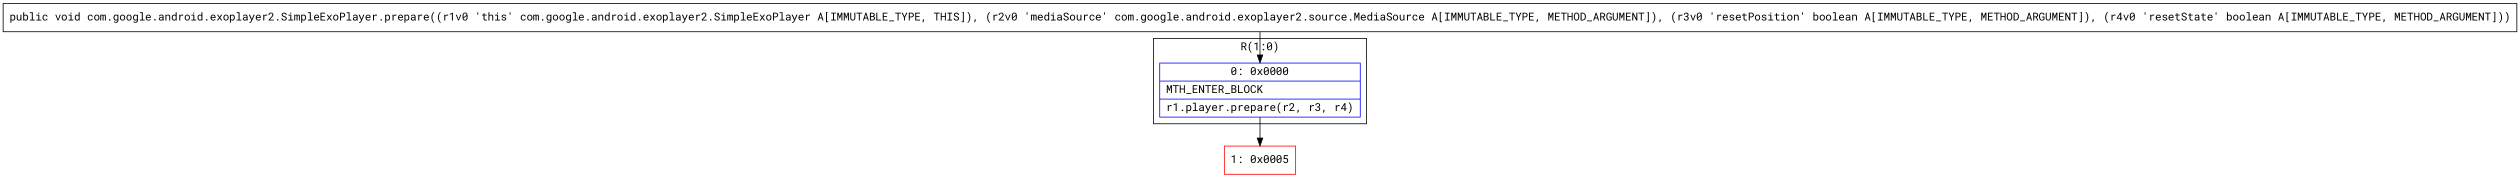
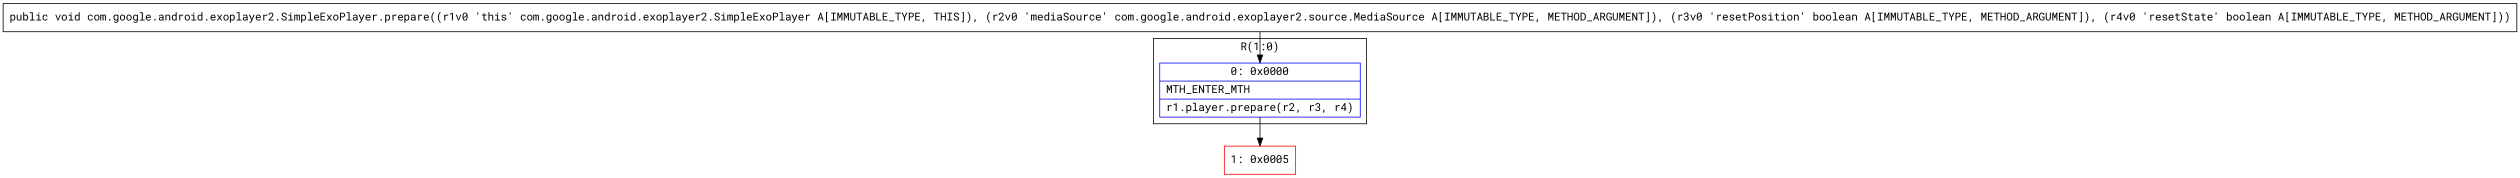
(1215, 90) -> (1208, 90)
